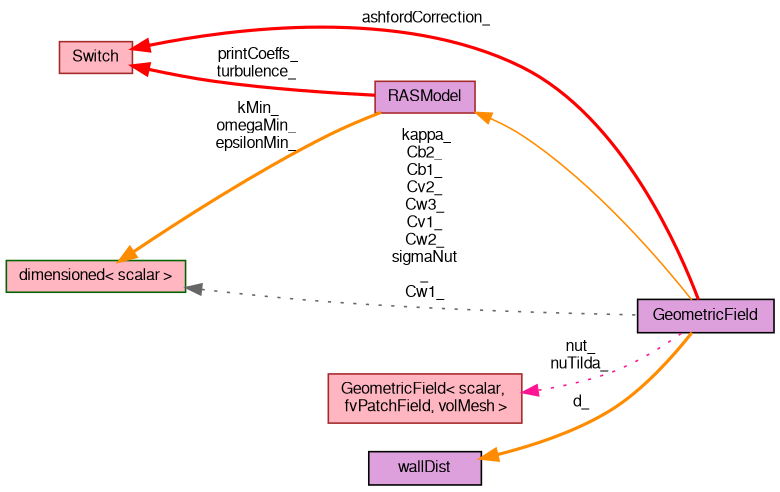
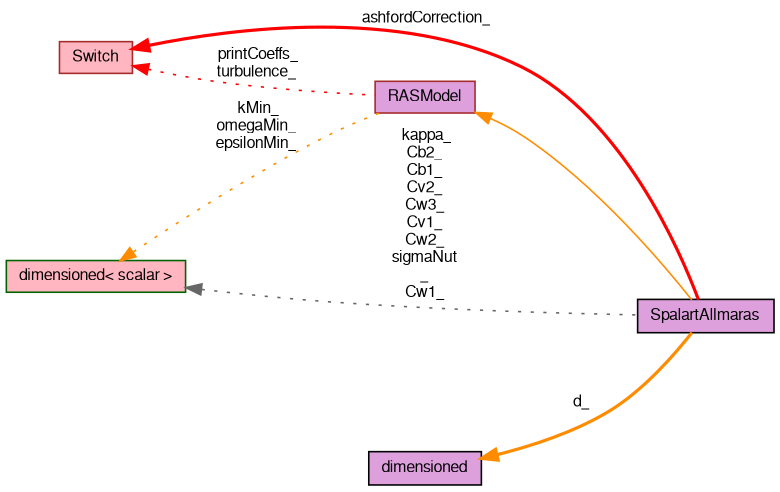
(261, 87) -> (261, 87)
(254, 176) -> (254, 176)
(706, 316) -> (706, 316)
(425, 399) -> none
(425, 468) -> (425, 468)
